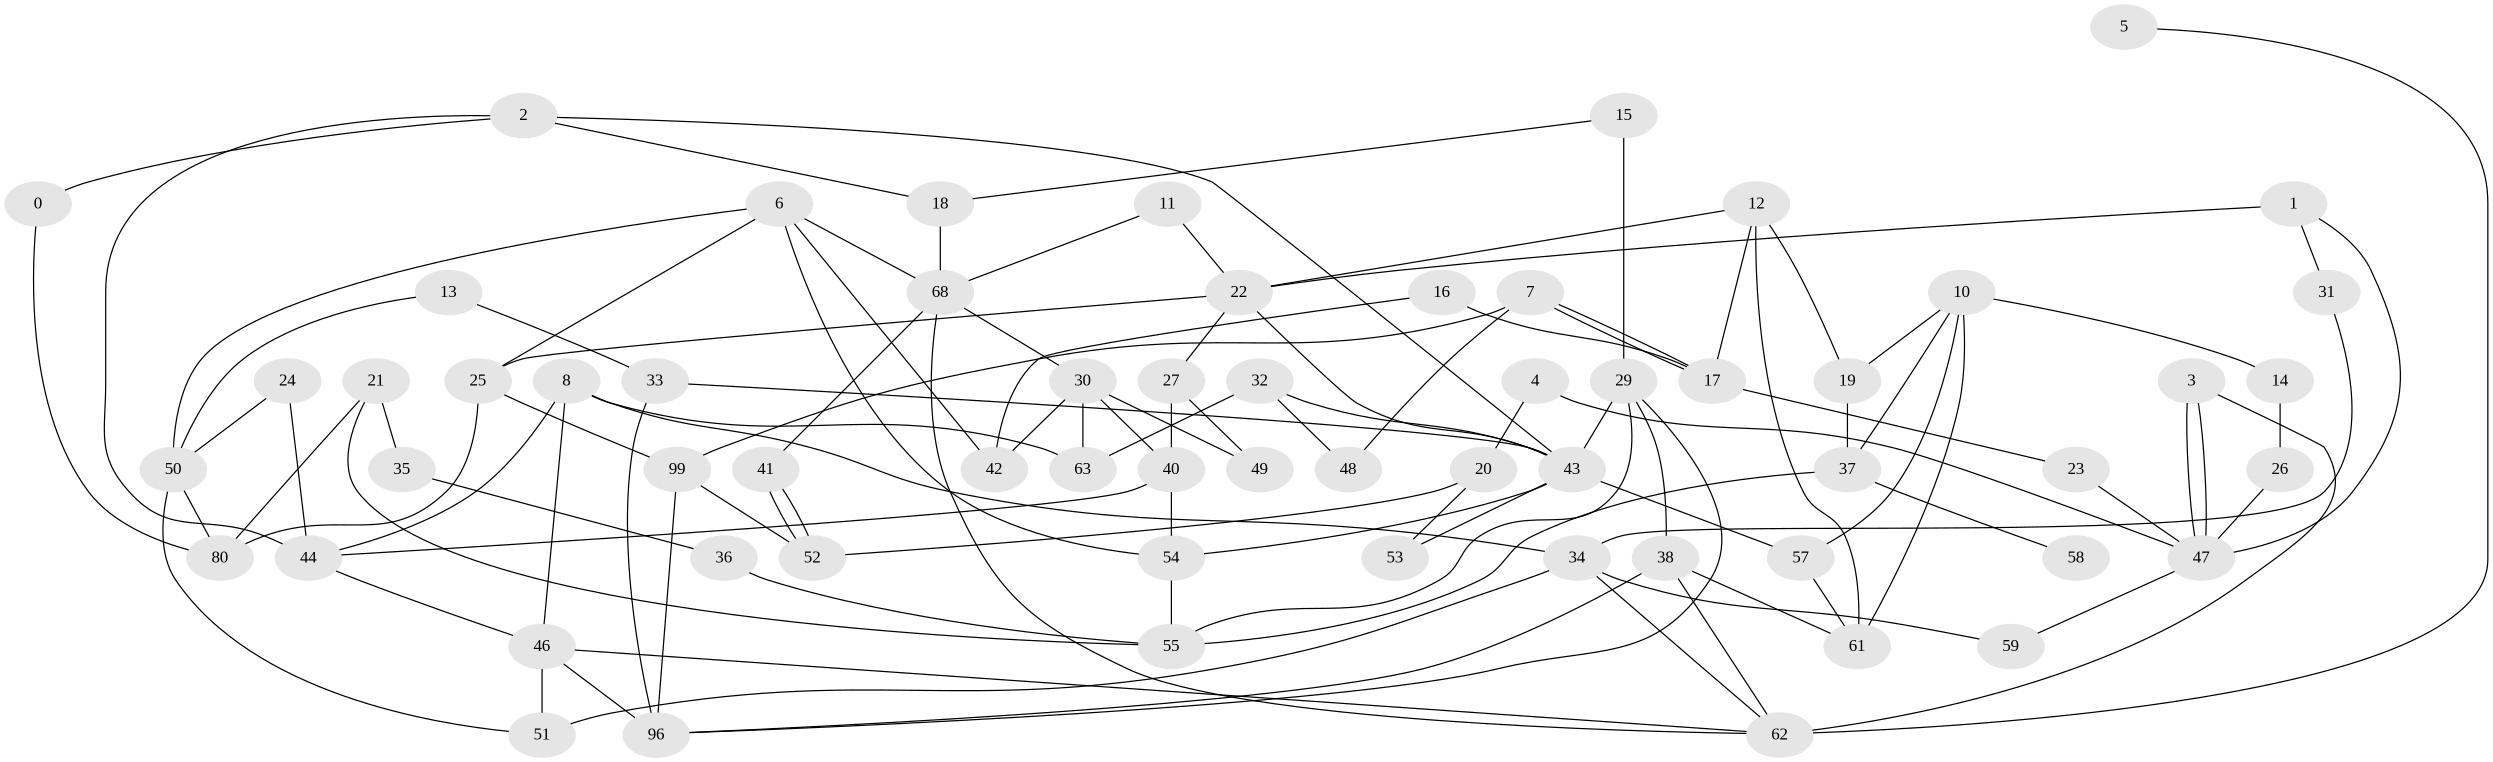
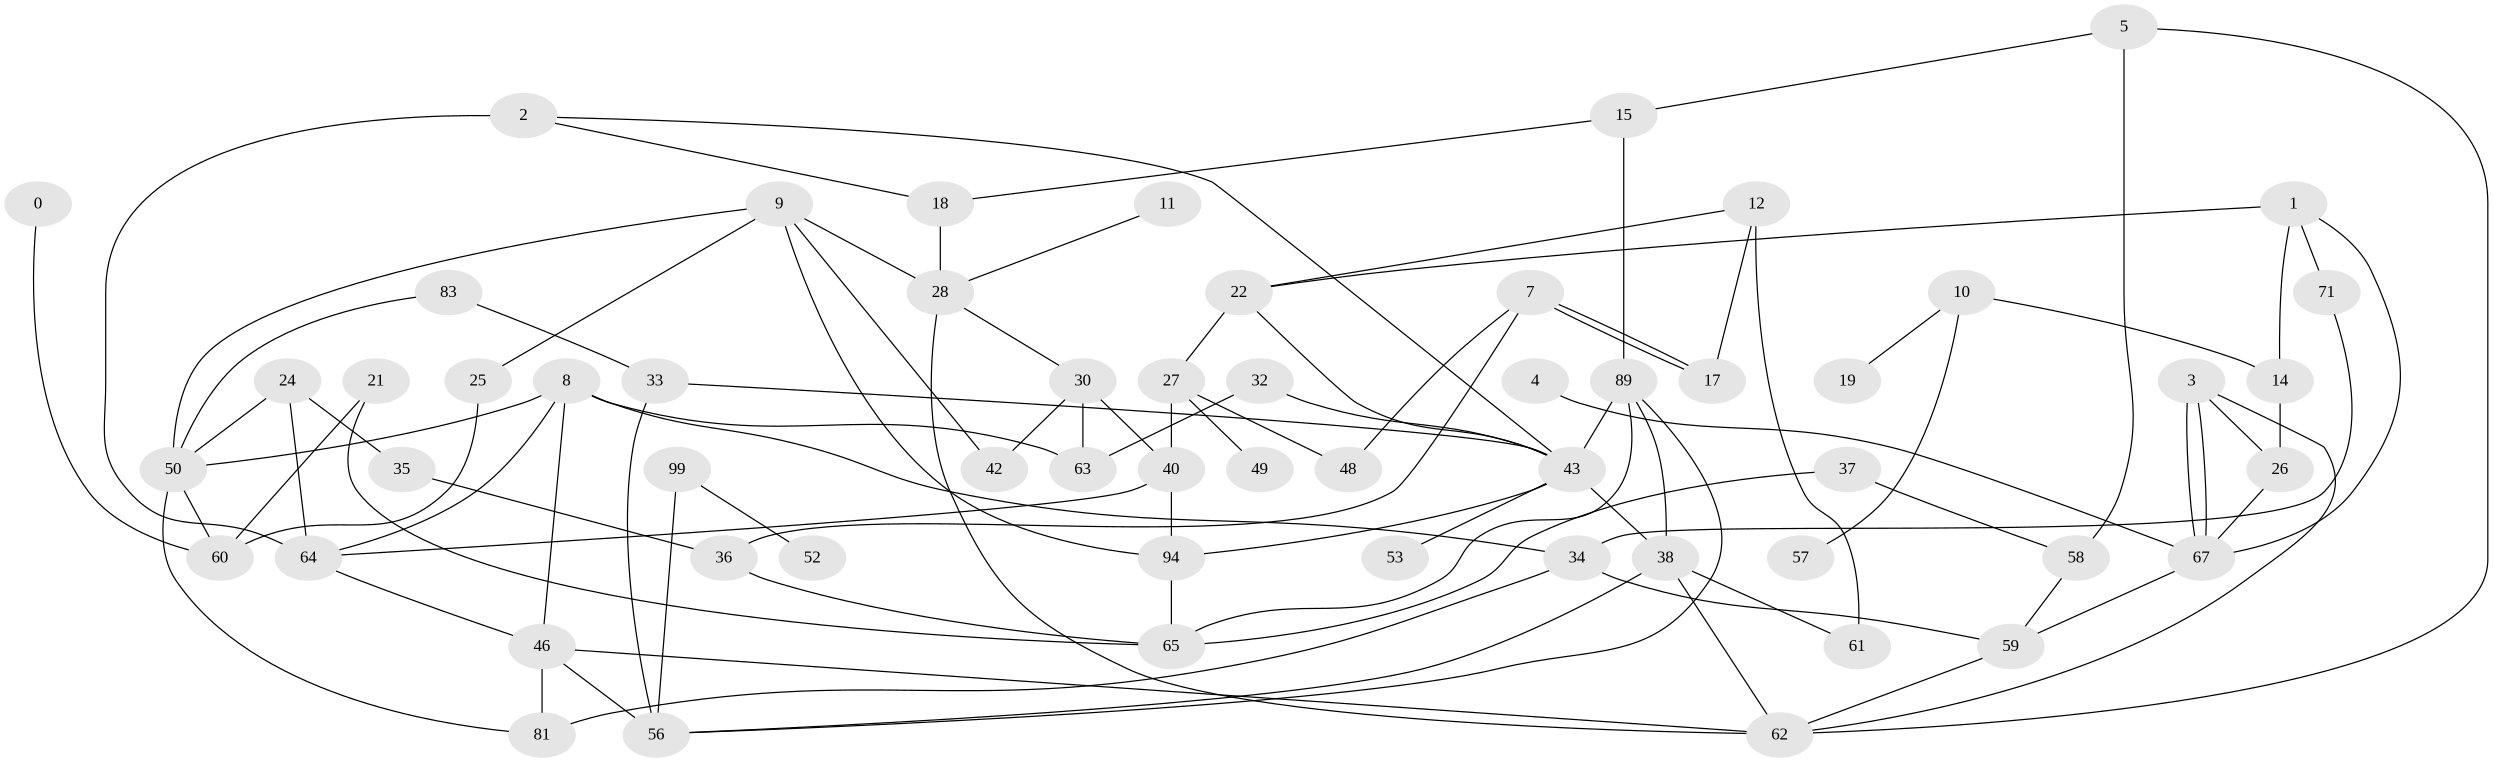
none -> (1874, 71)
(308, 139) -> none
(779, 204) -> (779, 204)
(1203, 248) -> none
(1807, 290) -> none
none -> (2281, 292)
(449, 293) -> (449, 293)
(940, 293) -> (940, 293)
(1442, 293) -> none
(2327, 293) -> (2327, 293)
none -> (2124, 299)
(854, 326) -> none
(1140, 346) -> (1159, 527)
(1624, 381) -> (1624, 381)
(1906, 382) -> none
(1162, 421) -> none
(389, 425) -> (334, 417)
(1847, 425) -> none
none -> (2236, 425)
(577, 427) -> none
(1311, 432) -> (1266, 428)
none -> (384, 438)
(766, 470) -> none
(1484, 470) -> none
(2076, 470) -> none
(1938, 476) -> none
(1687, 514) -> (1619, 514)
(220, 558) -> (220, 558)
(309, 558) -> (309, 558)
(1171, 558) -> (1171, 558)
(2201, 558) -> (2201, 558)
(1829, 602) -> none
none -> (2043, 602)
(1171, 647) -> (1171, 647)
(1678, 647) -> (1895, 691)
(542, 735) -> (542, 735)
(656, 735) -> (656, 735)
